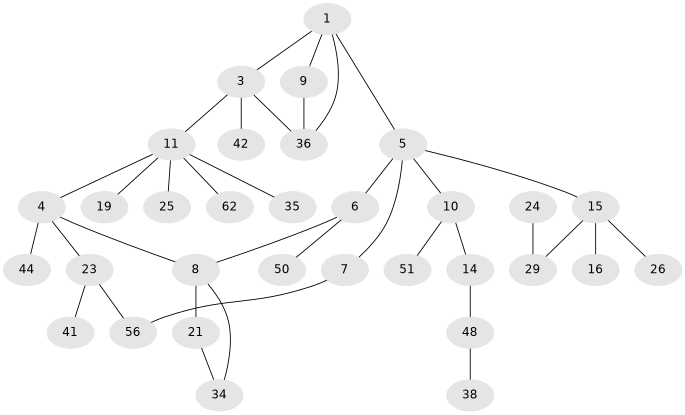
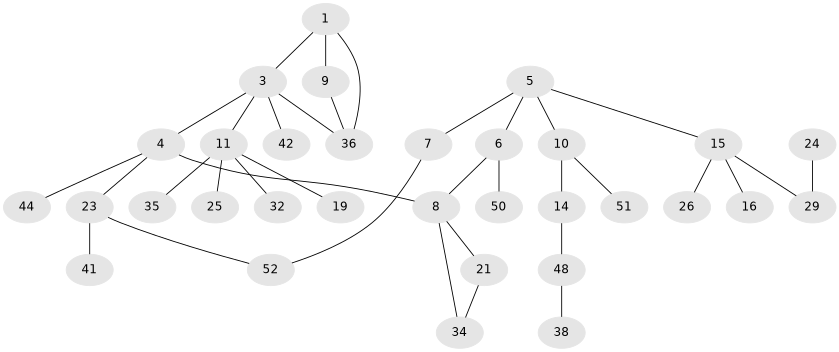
(365, 82) -> none
(107, 176) -> (212, 113)
(230, 207) -> (278, 207)
(133, 333) -> (271, 270)
